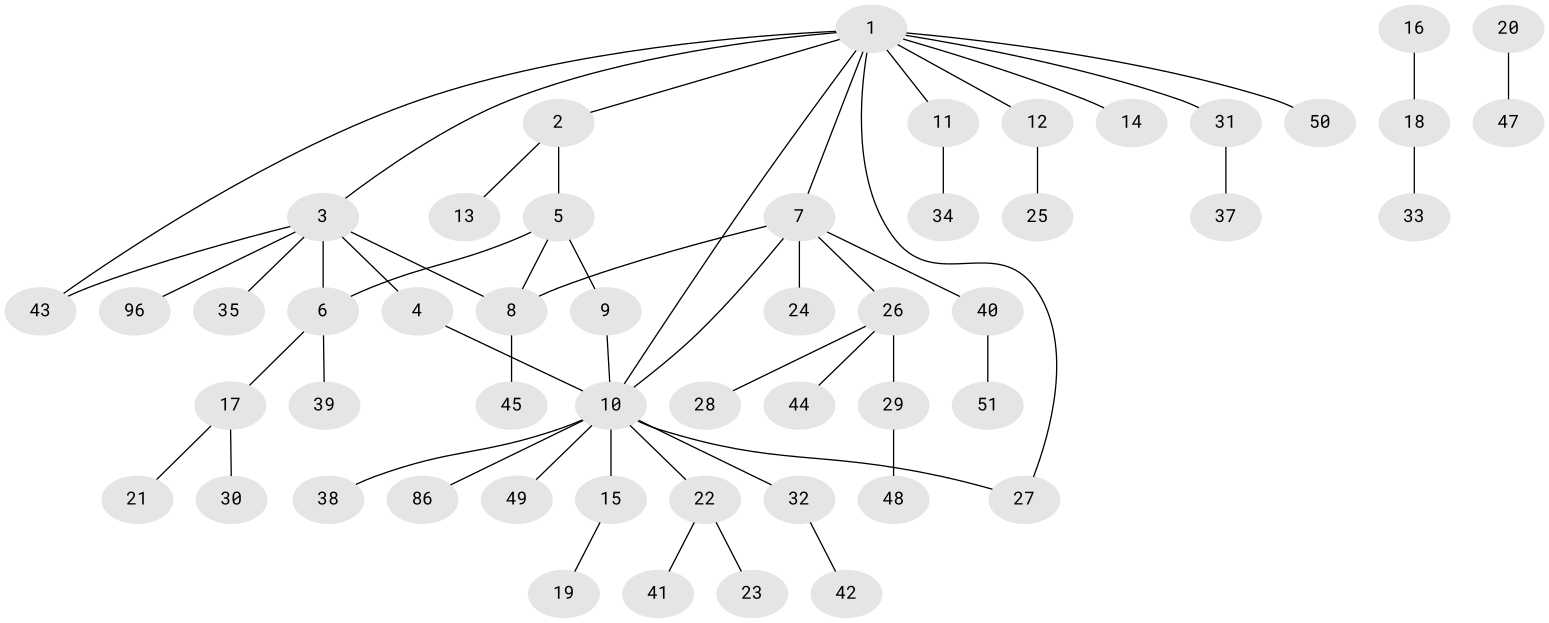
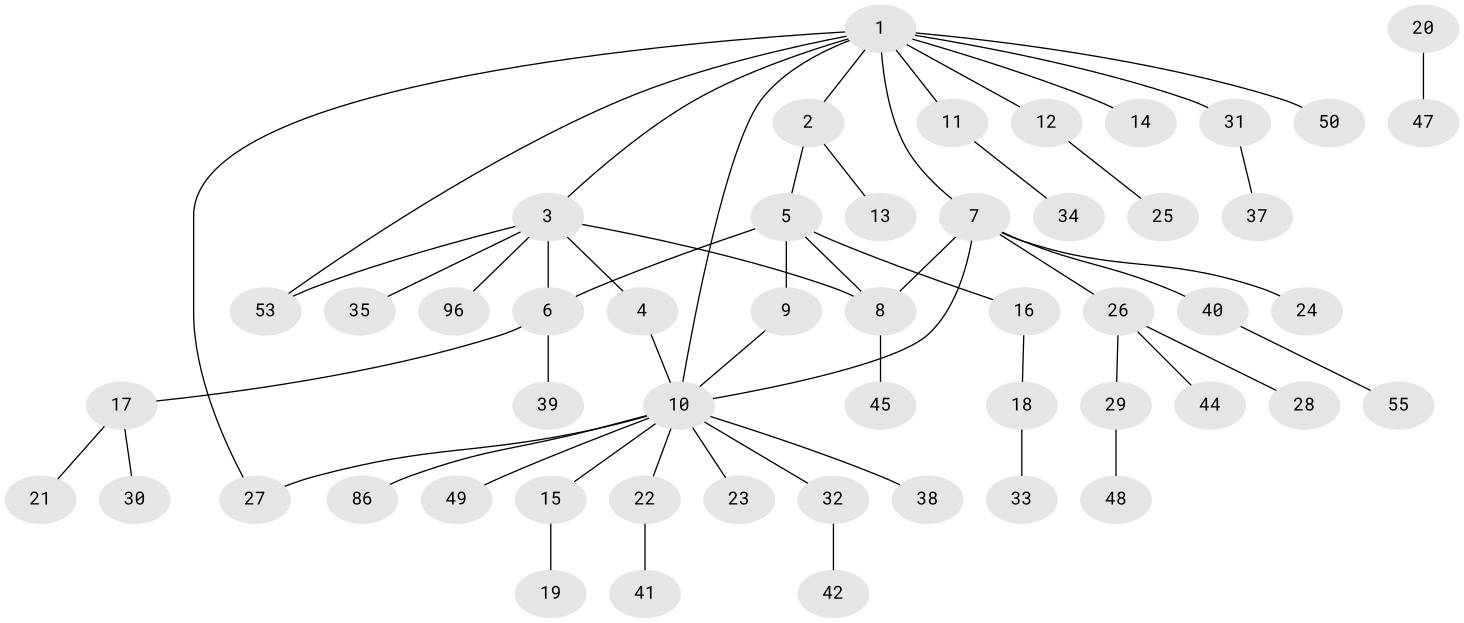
none -> (903, 268)
(41, 311) -> (266, 311)
(988, 406) -> (1399, 406)
(729, 547) -> (709, 453)
